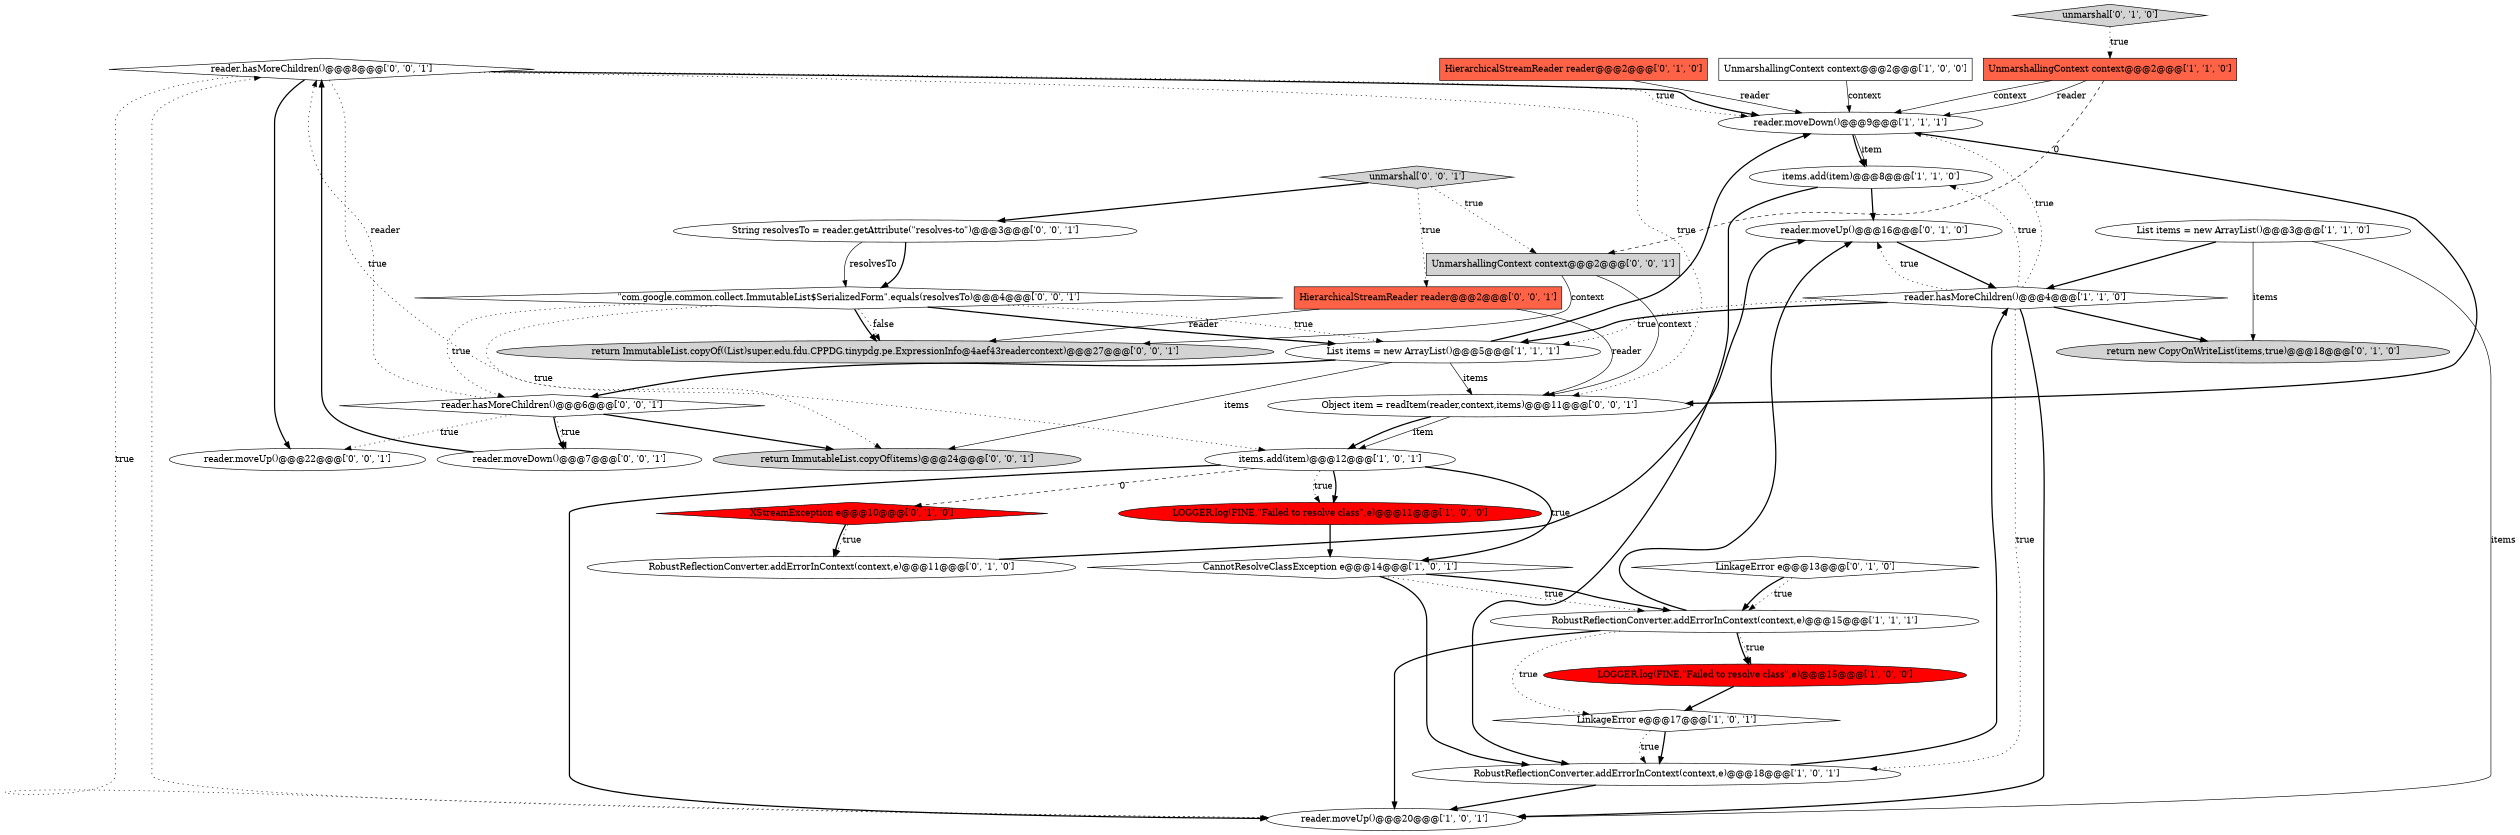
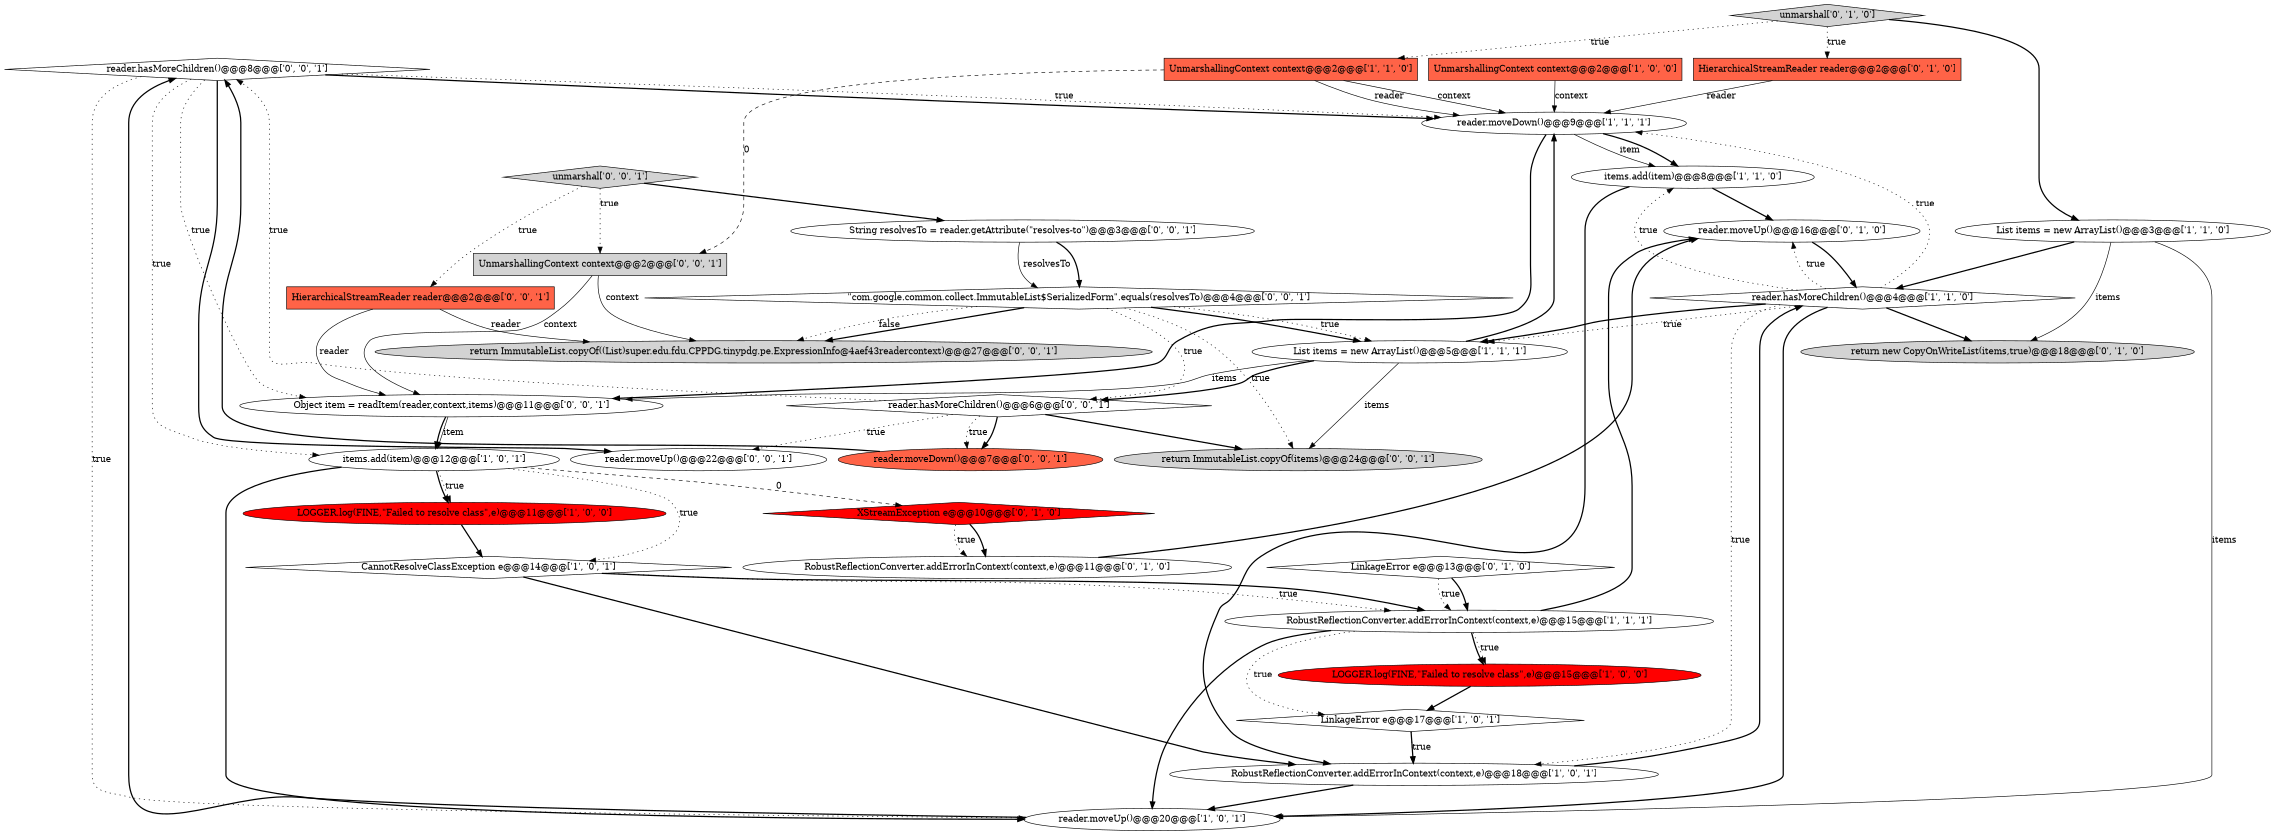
none -> (1827, 39)
none -> (2039, 68)
(1846, 69) -> (1555, 69)
(385, 231) -> (279, 231)
(569, 460) -> (971, 460)
(1551, 512) -> (649, 493)
(231, 788) -> (208, 808)
